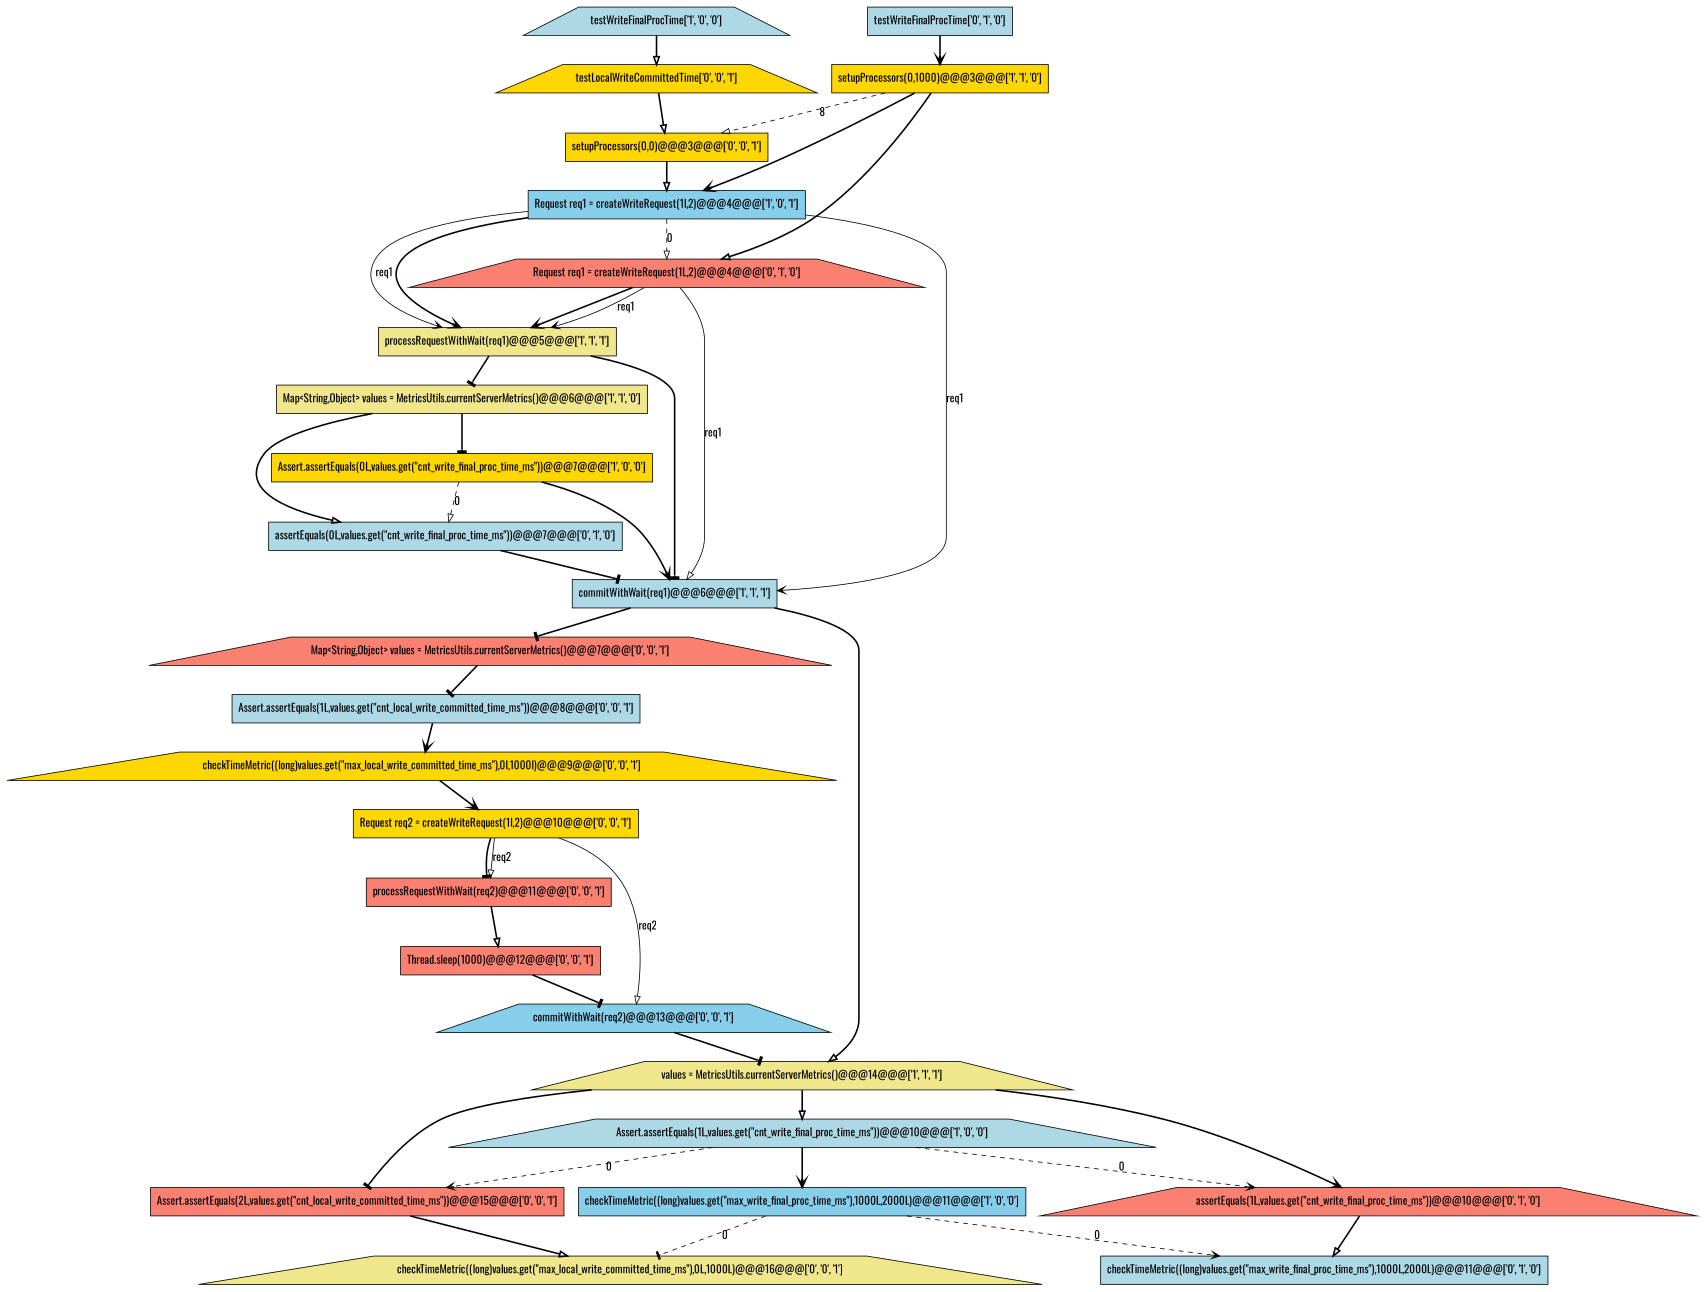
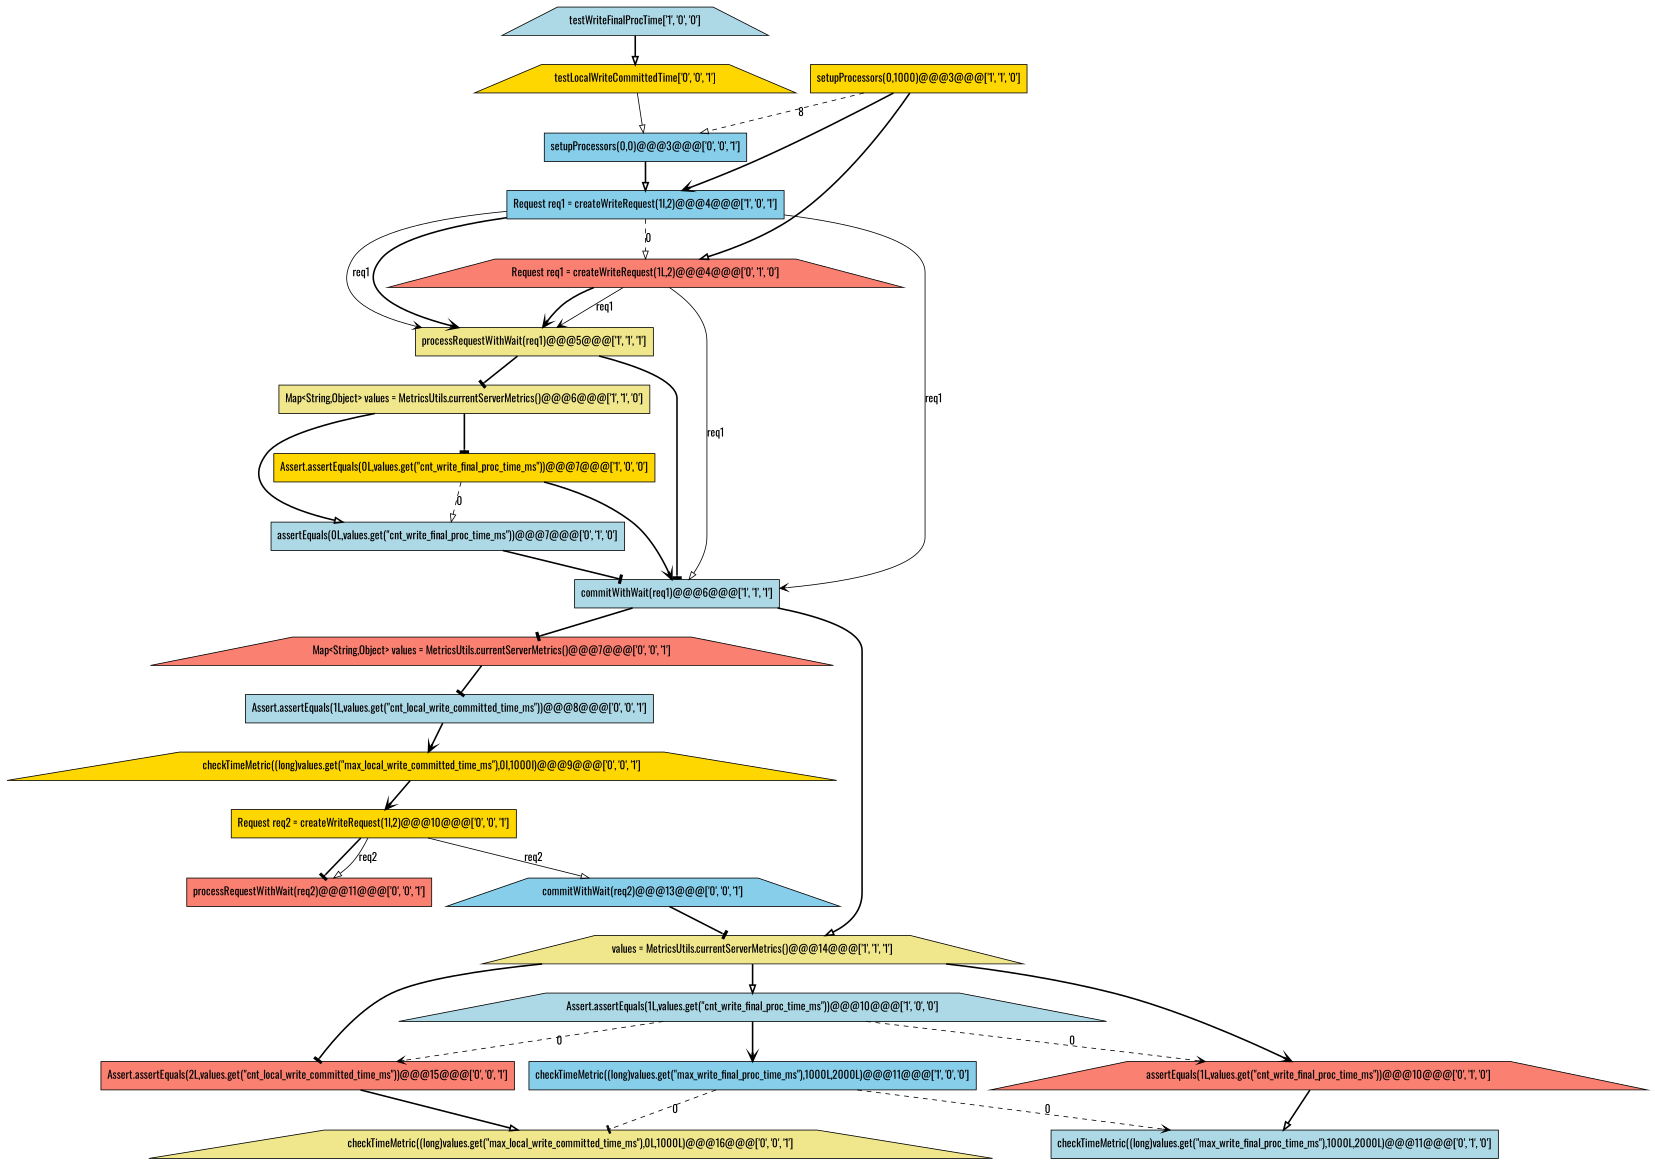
(940, 21) -> none
(661, 109) -> (640, 109)
(667, 147) -> (645, 147)
(501, 961) -> none
